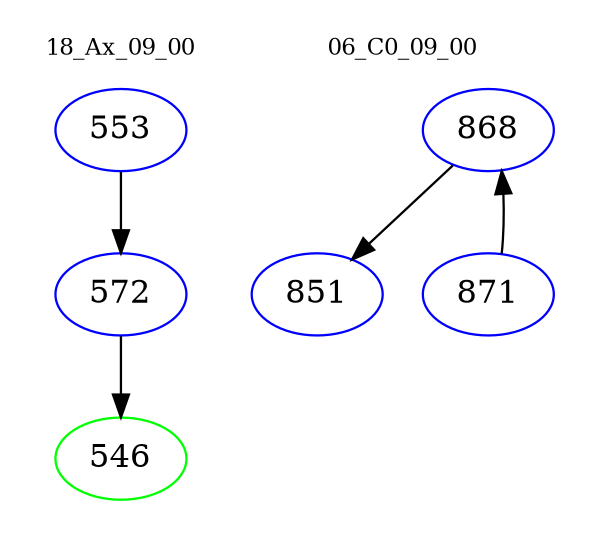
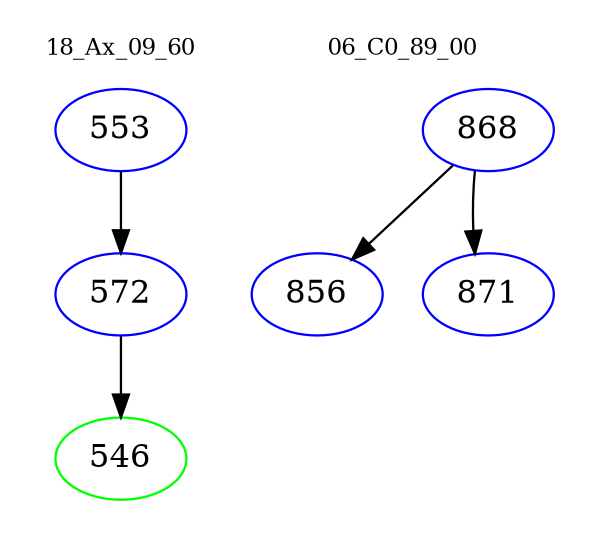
(121, 49) -> (121, 49)
(403, 49) -> (403, 49)
(504, 224) -> (473, 201)
(317, 294) -> (317, 294)
